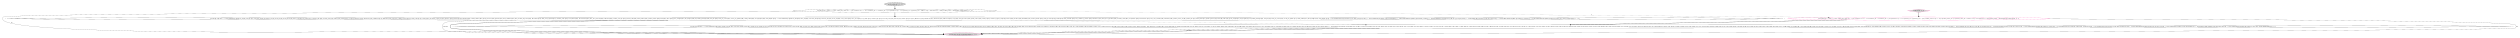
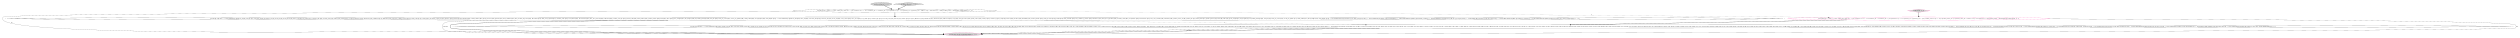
none -> (909, 4)
